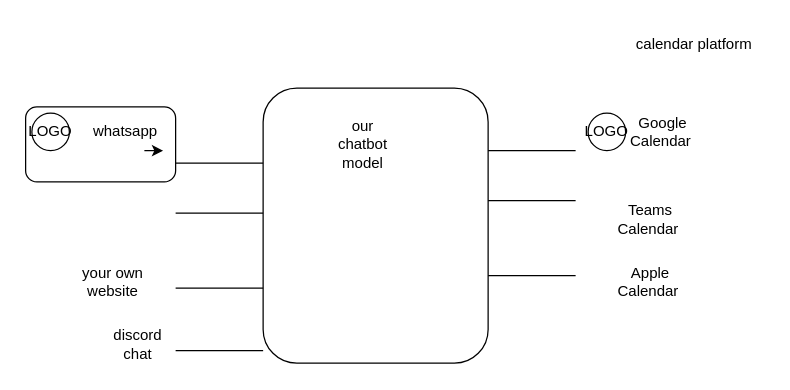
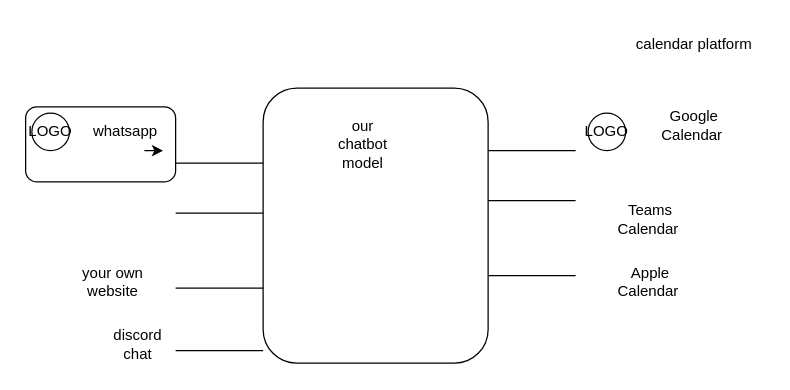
(663, 132) -> (694, 126)
